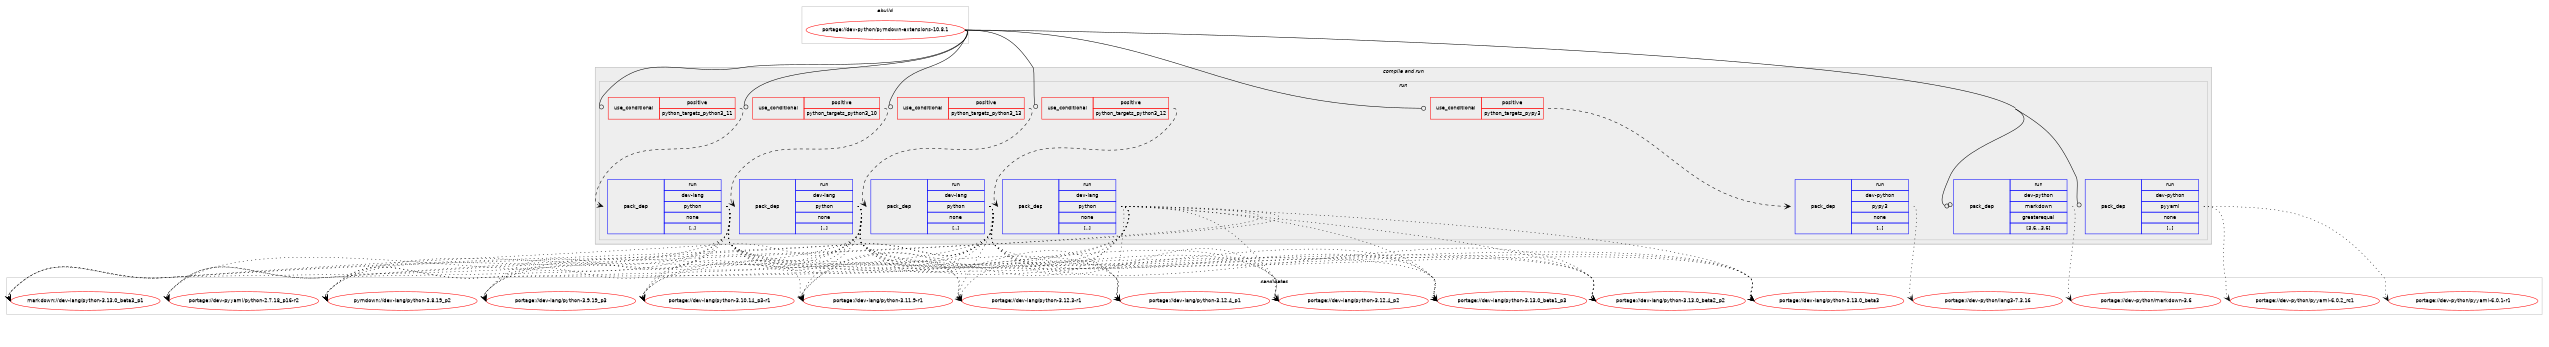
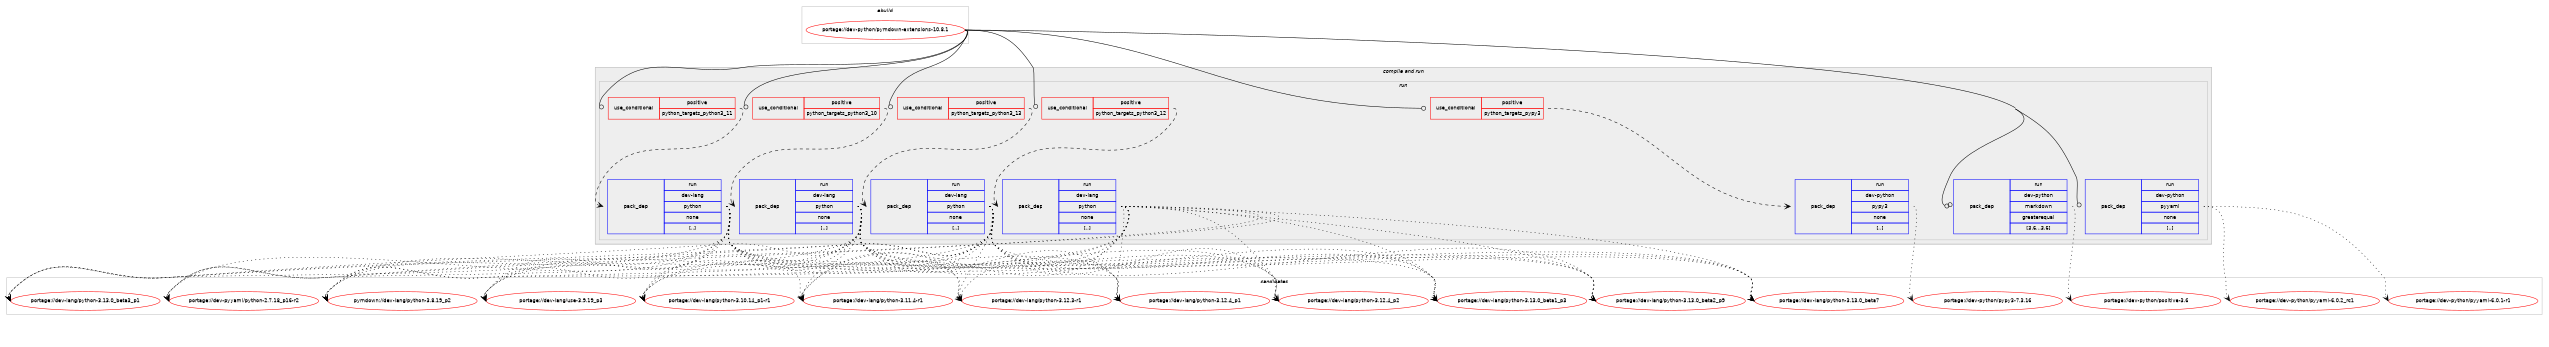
(85, 301) -> (85, 301)
(561, 301) -> (561, 301)
(720, 301) -> (720, 301)
(878, 301) -> (878, 301)
(1671, 301) -> (1671, 301)
(1829, 301) -> (1829, 301)
(1988, 301) -> (1988, 301)
(2146, 301) -> (2146, 301)
